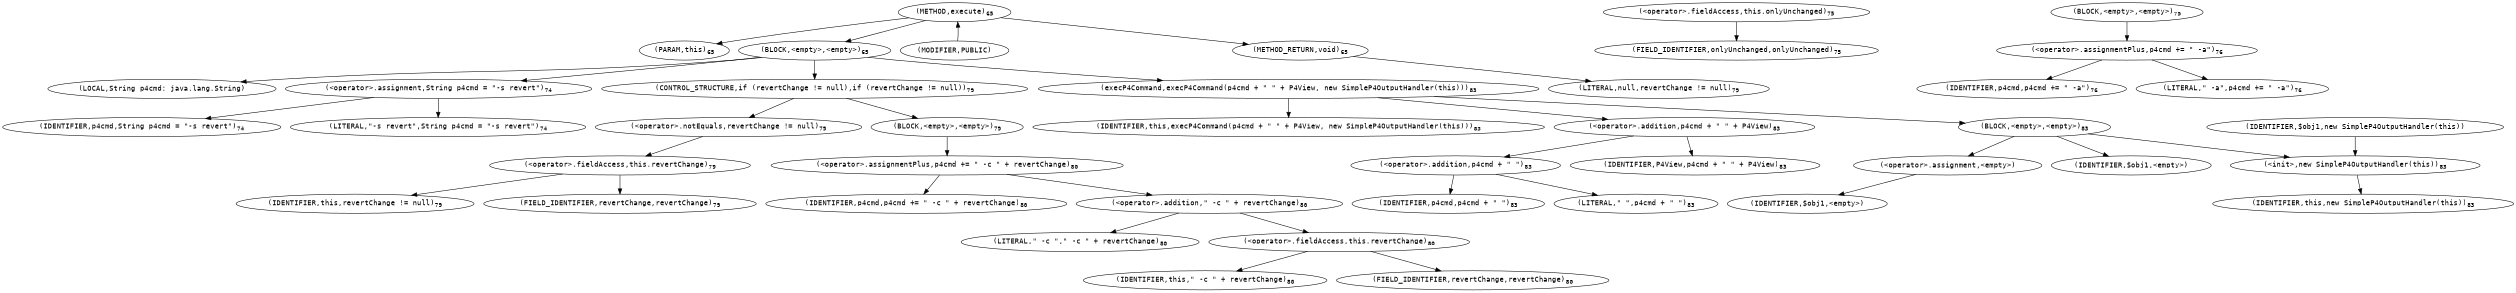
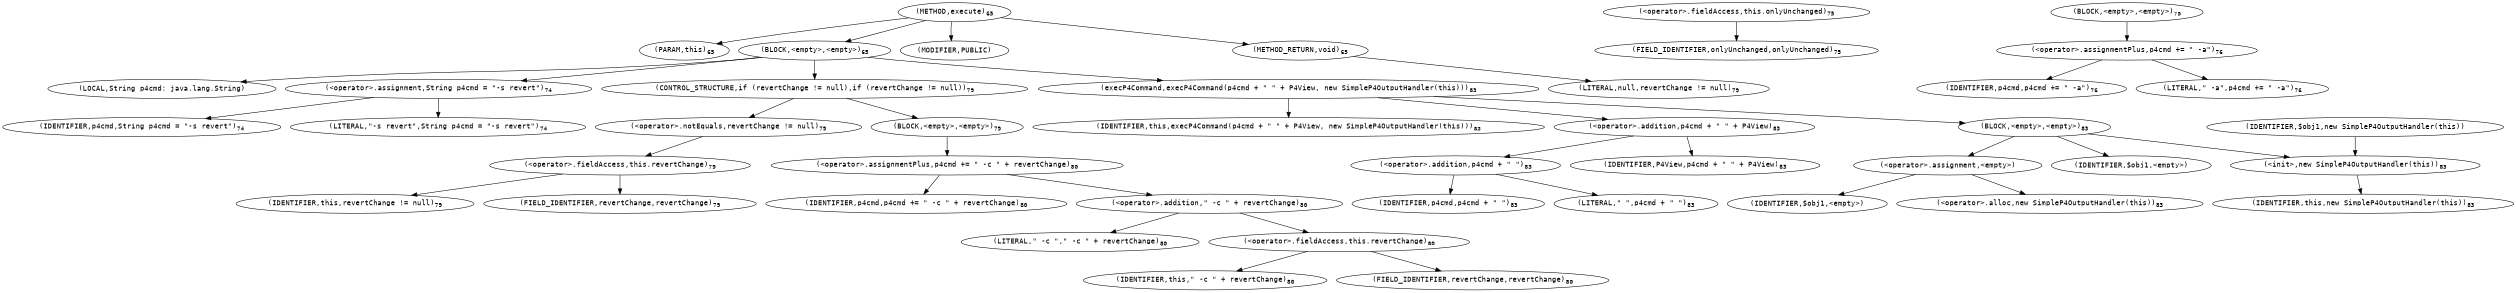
(958, 34) -> (951, 29)
none -> (2050, 204)
